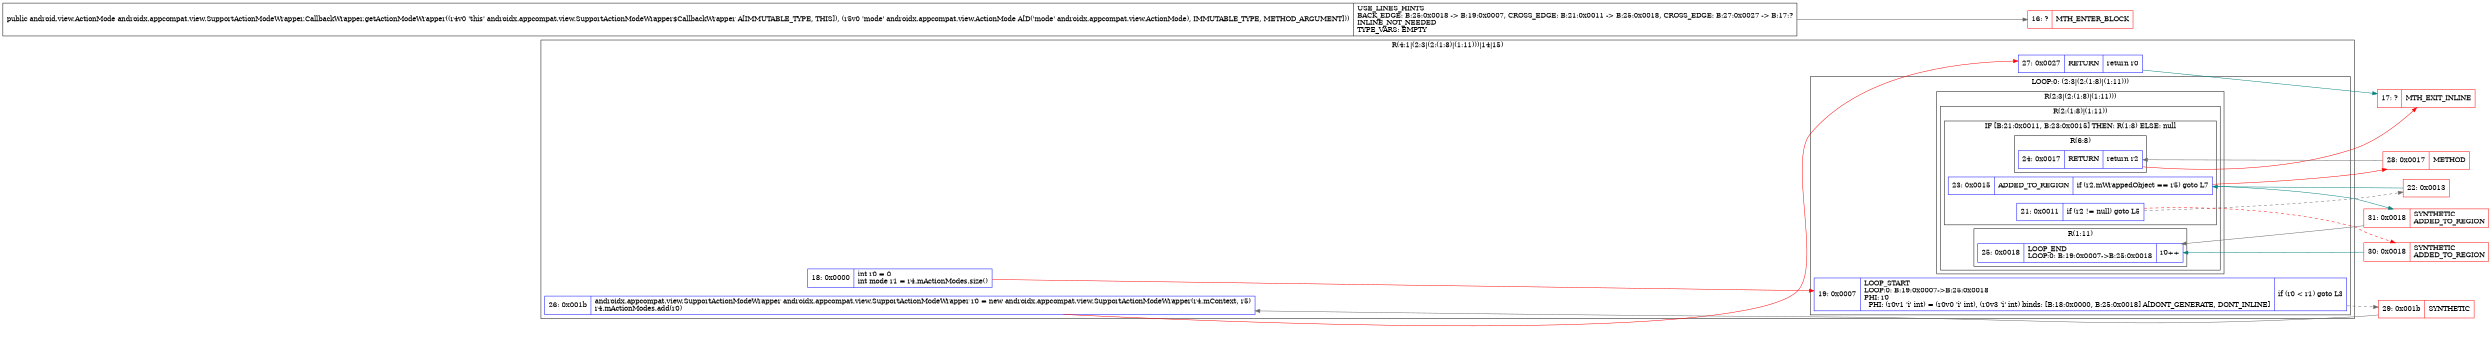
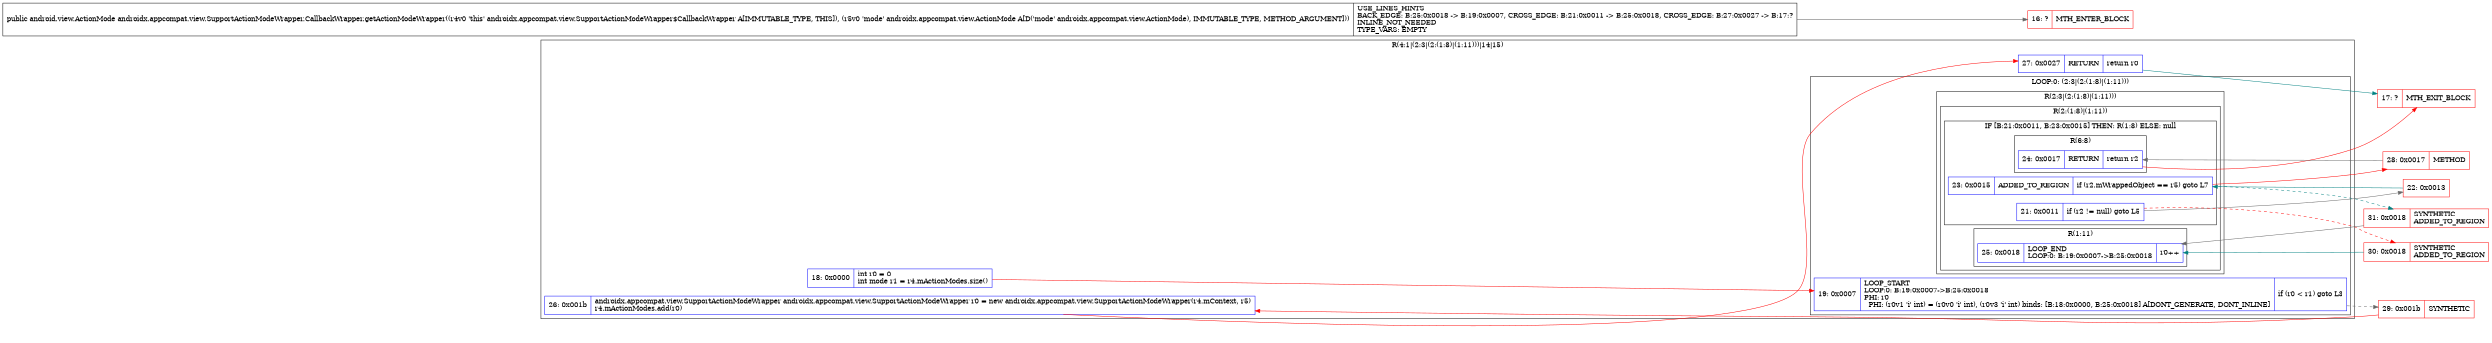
(2438, 98) -> (2438, 98)
(2301, 192) -> (2301, 192)
(2271, 205) -> (2271, 205)
(1651, 316) -> (1651, 316)
